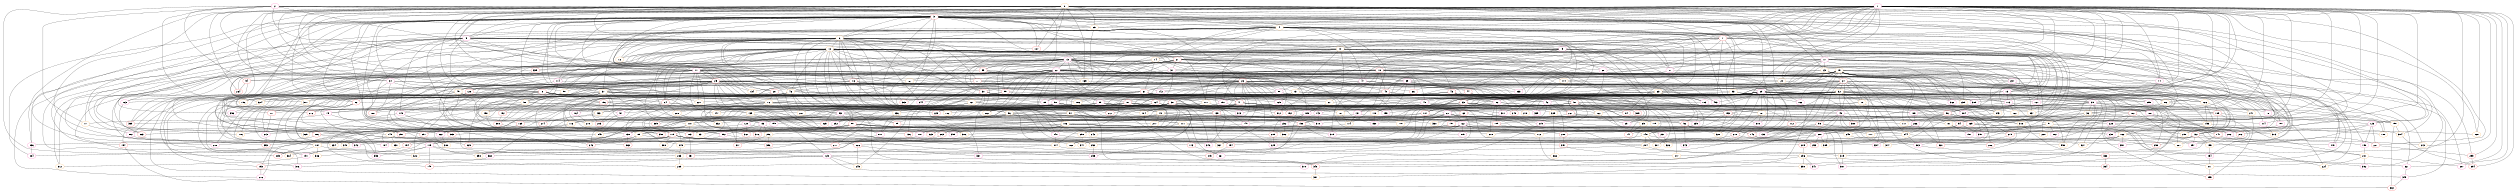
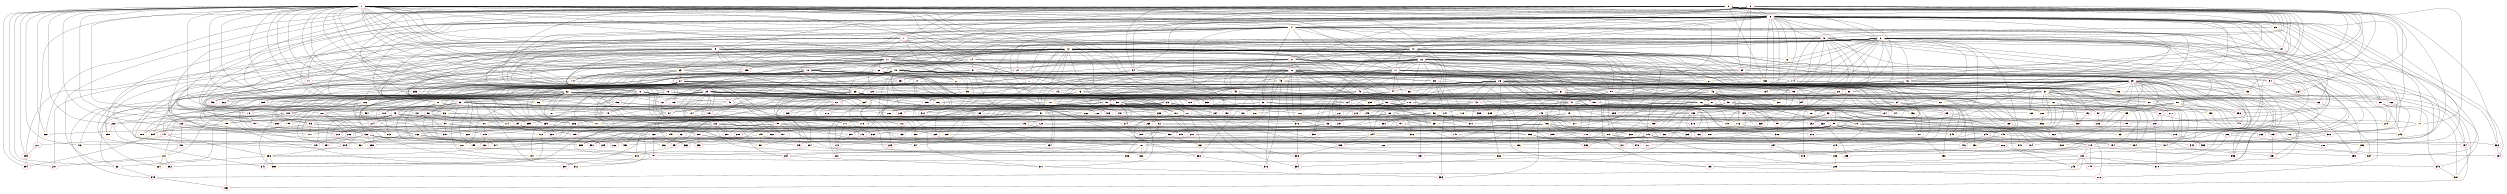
(888, 82) -> (1249, 78)
(1435, 124) -> none
(2374, 135) -> none
(1156, 137) -> (1165, 110)
